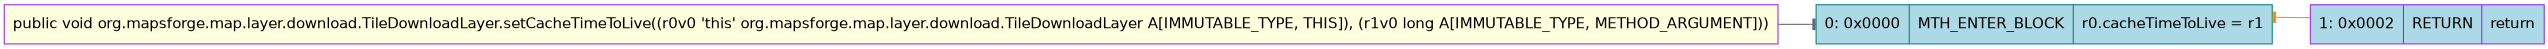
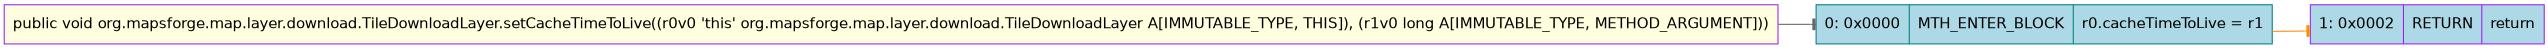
(2294, 18) -> (2288, 31)
